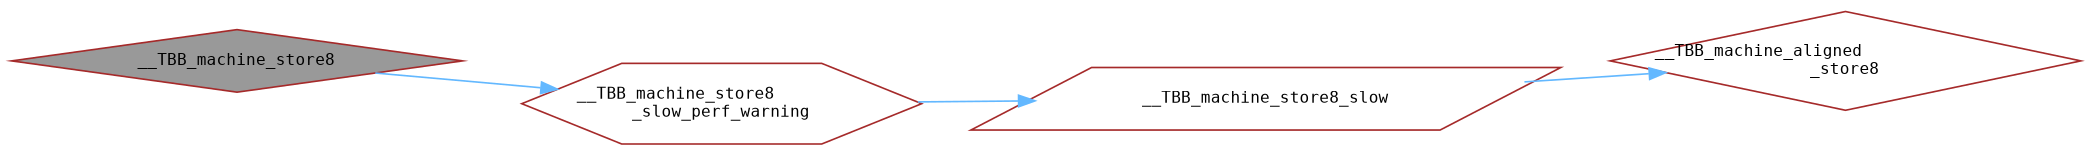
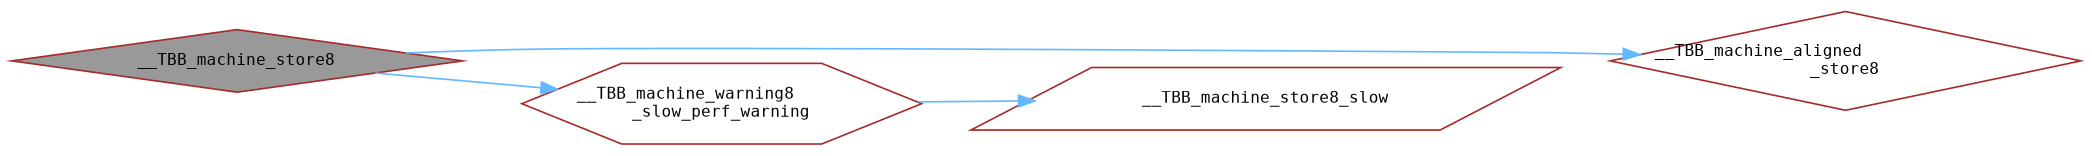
(1587, 78) -> (1014, 49)
(722, 104) -> (722, 104)
